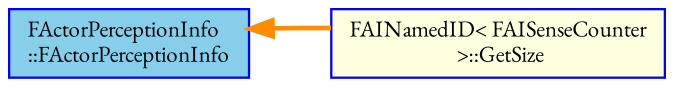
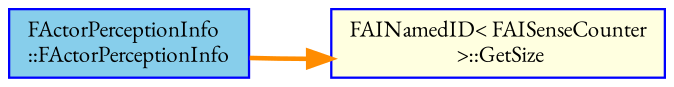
(302, 28) -> (279, 59)
